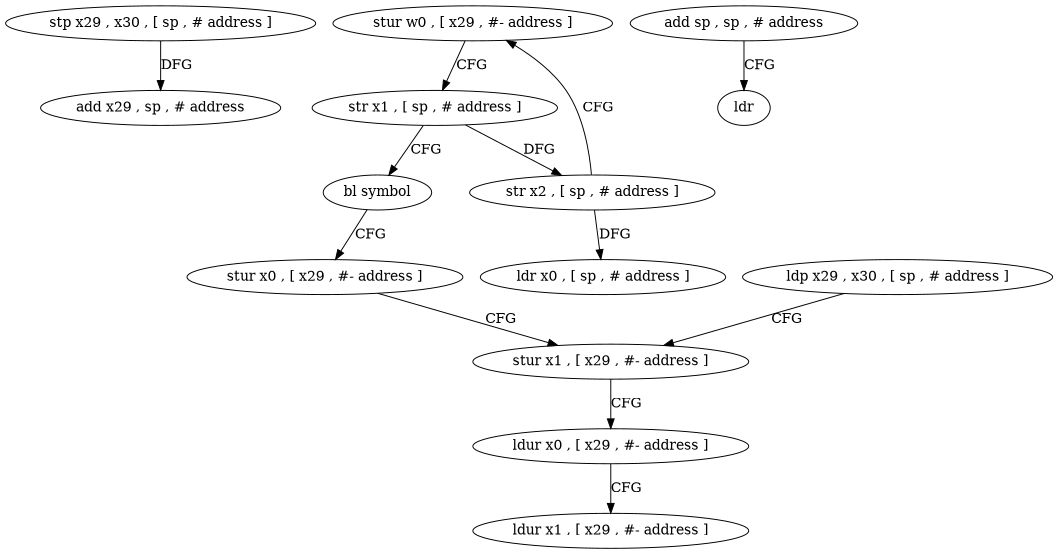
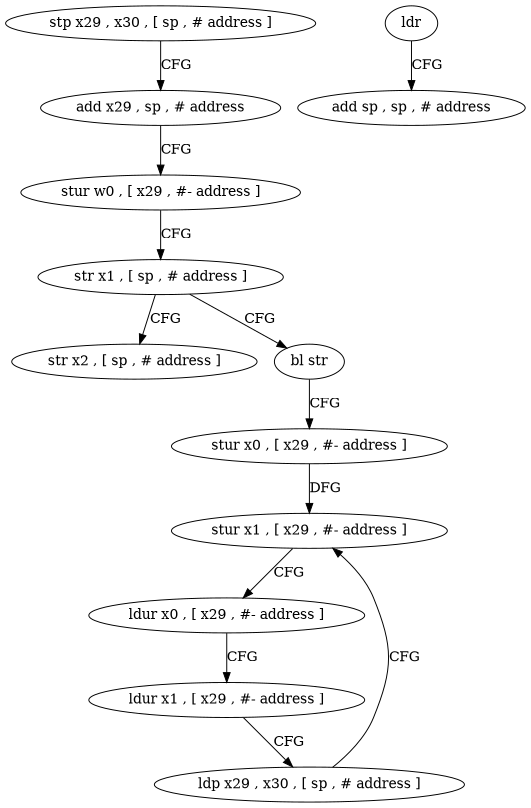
(744, 61) -> (411, 61)
(177, 66) -> (176, 66)
(571, 99) -> (161, 145)
(539, 150) -> (166, 319)
(377, 192) -> (309, 362)
(603, 277) -> none
(501, 319) -> (325, 489)
none -> (265, 739)
